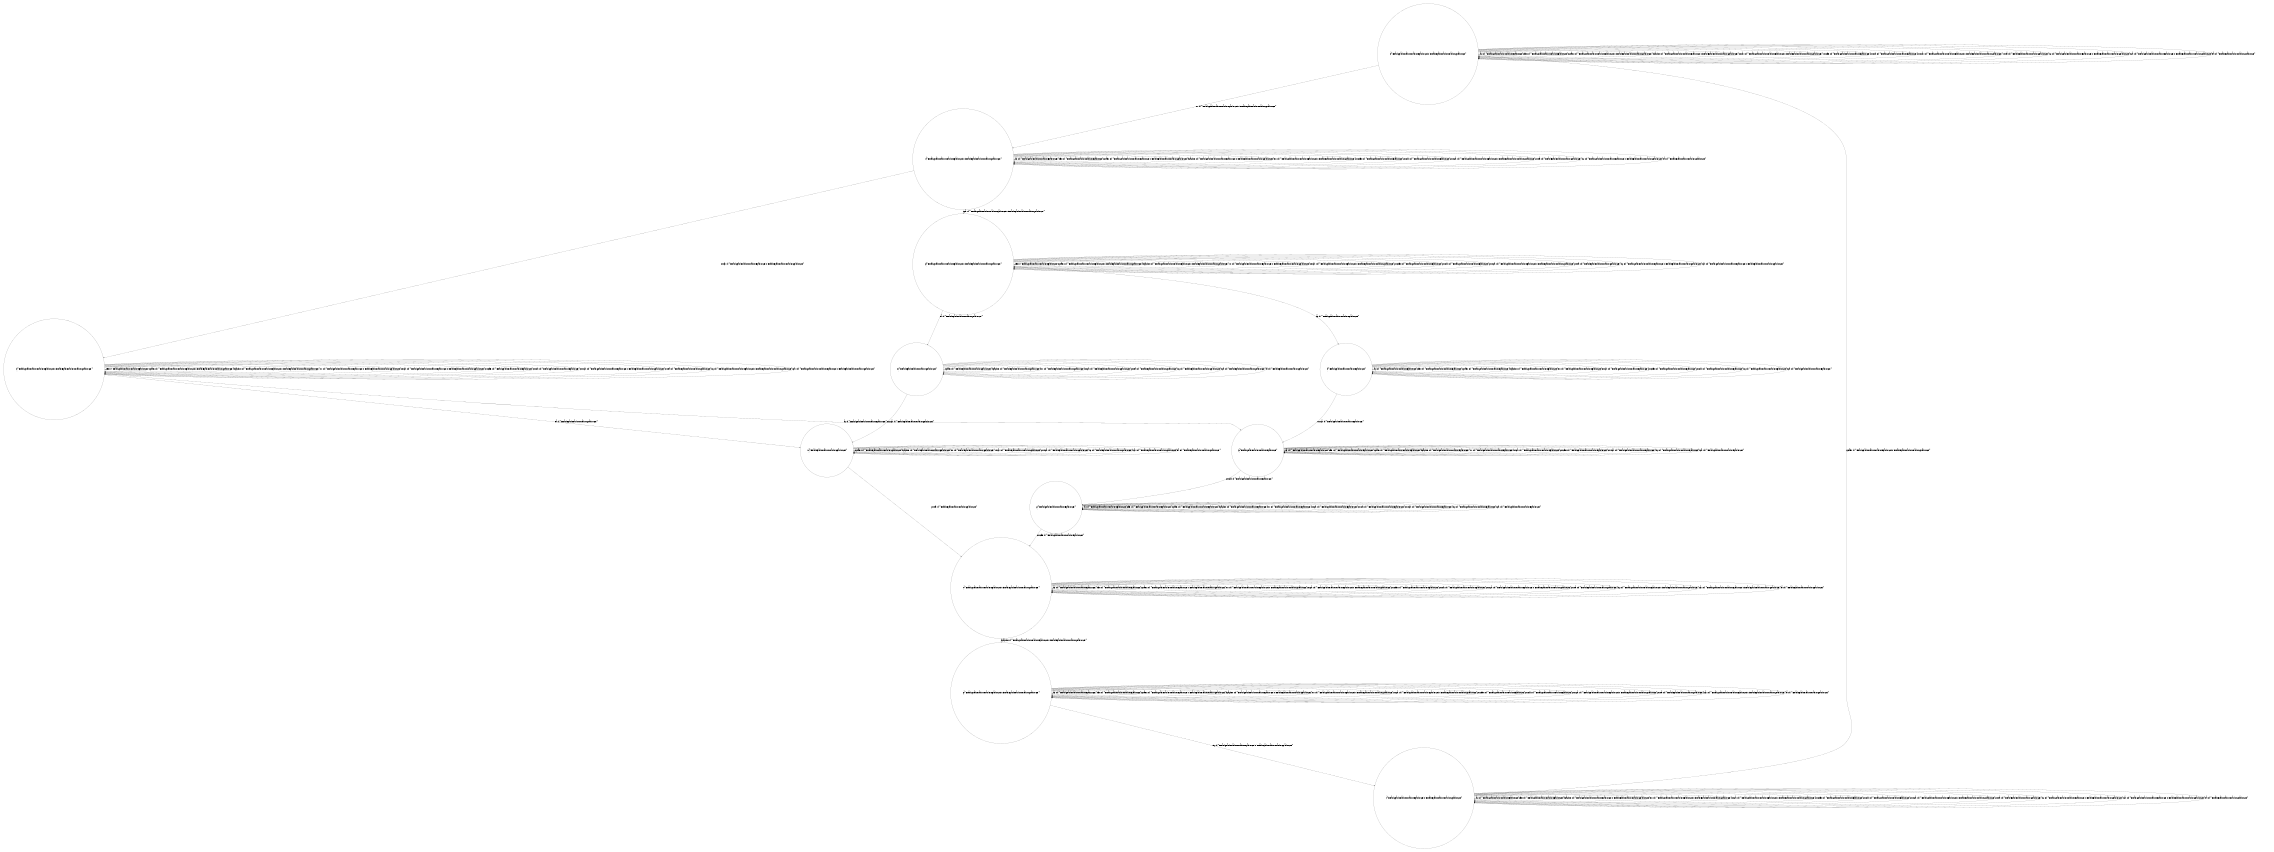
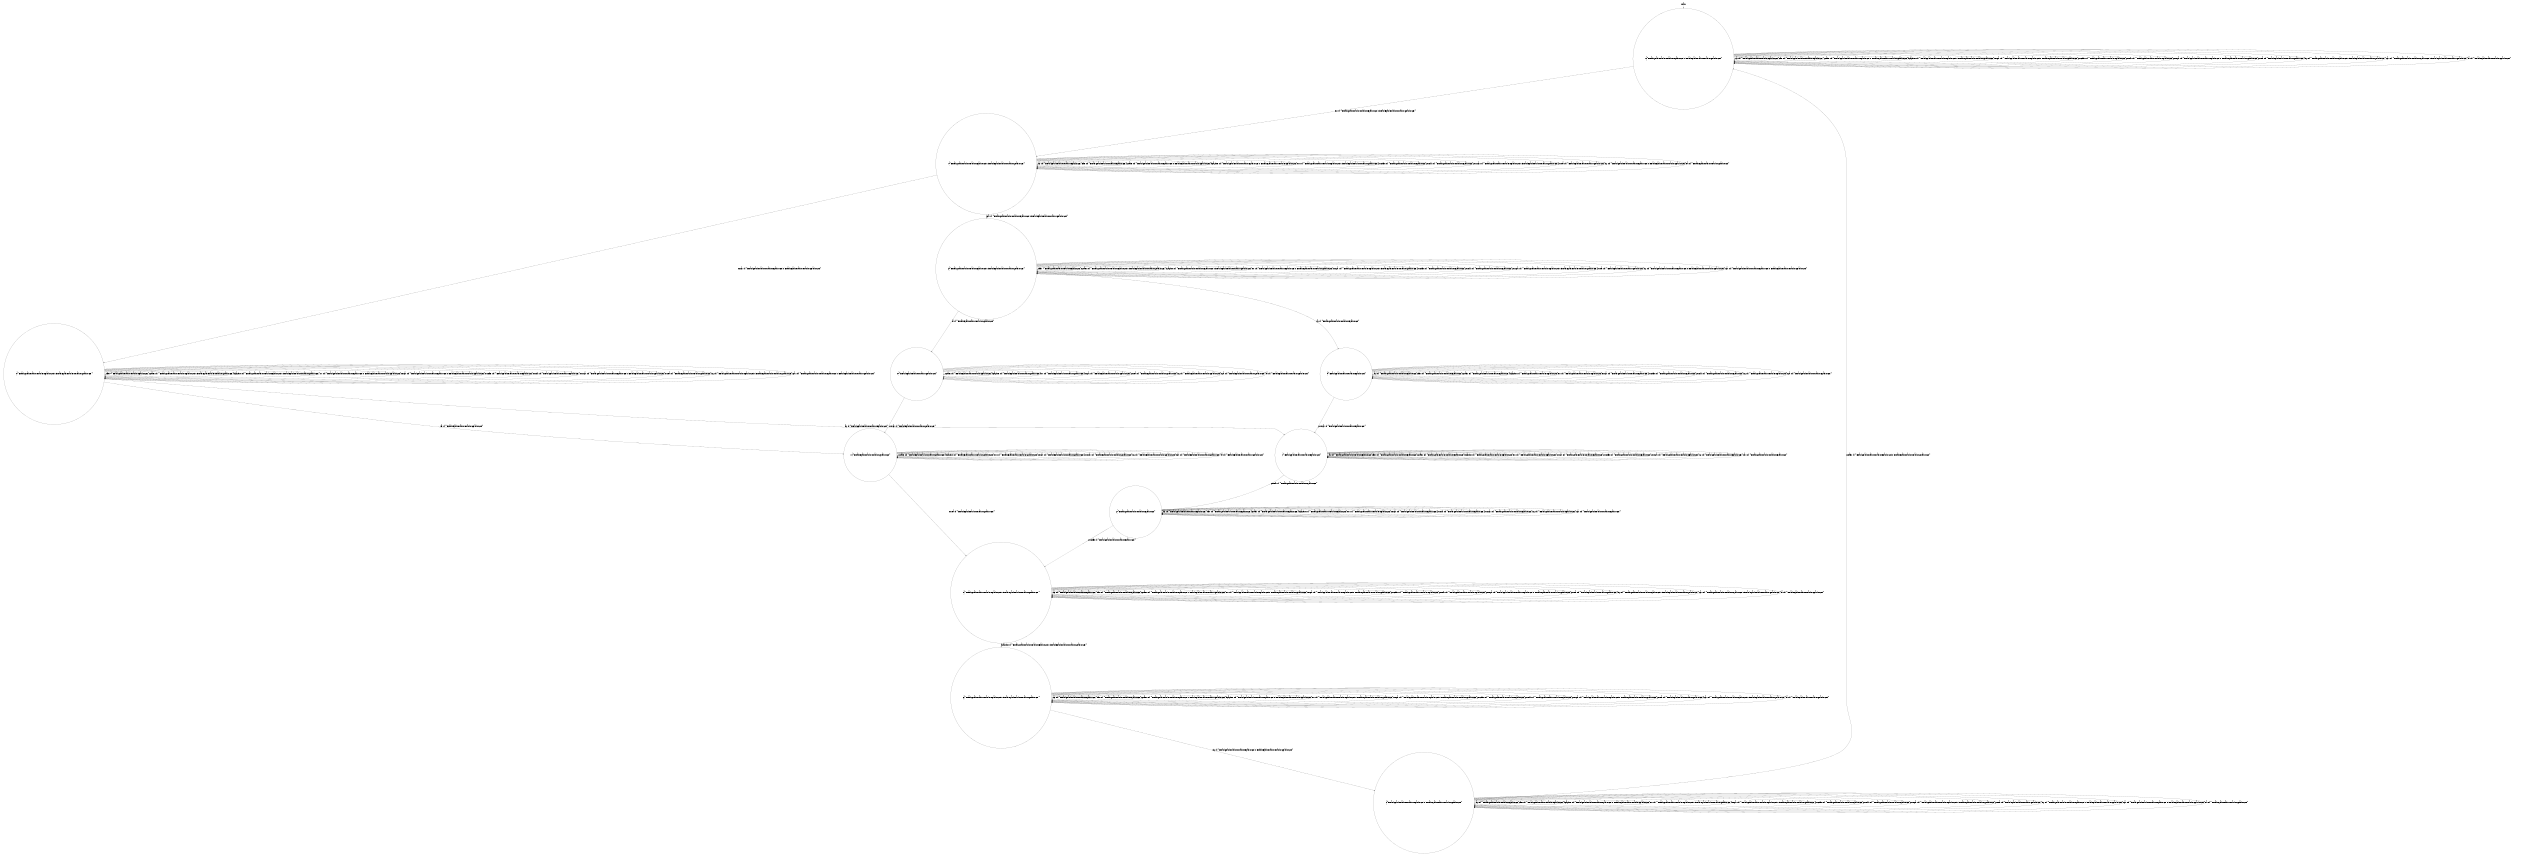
none -> (1684, 5)
